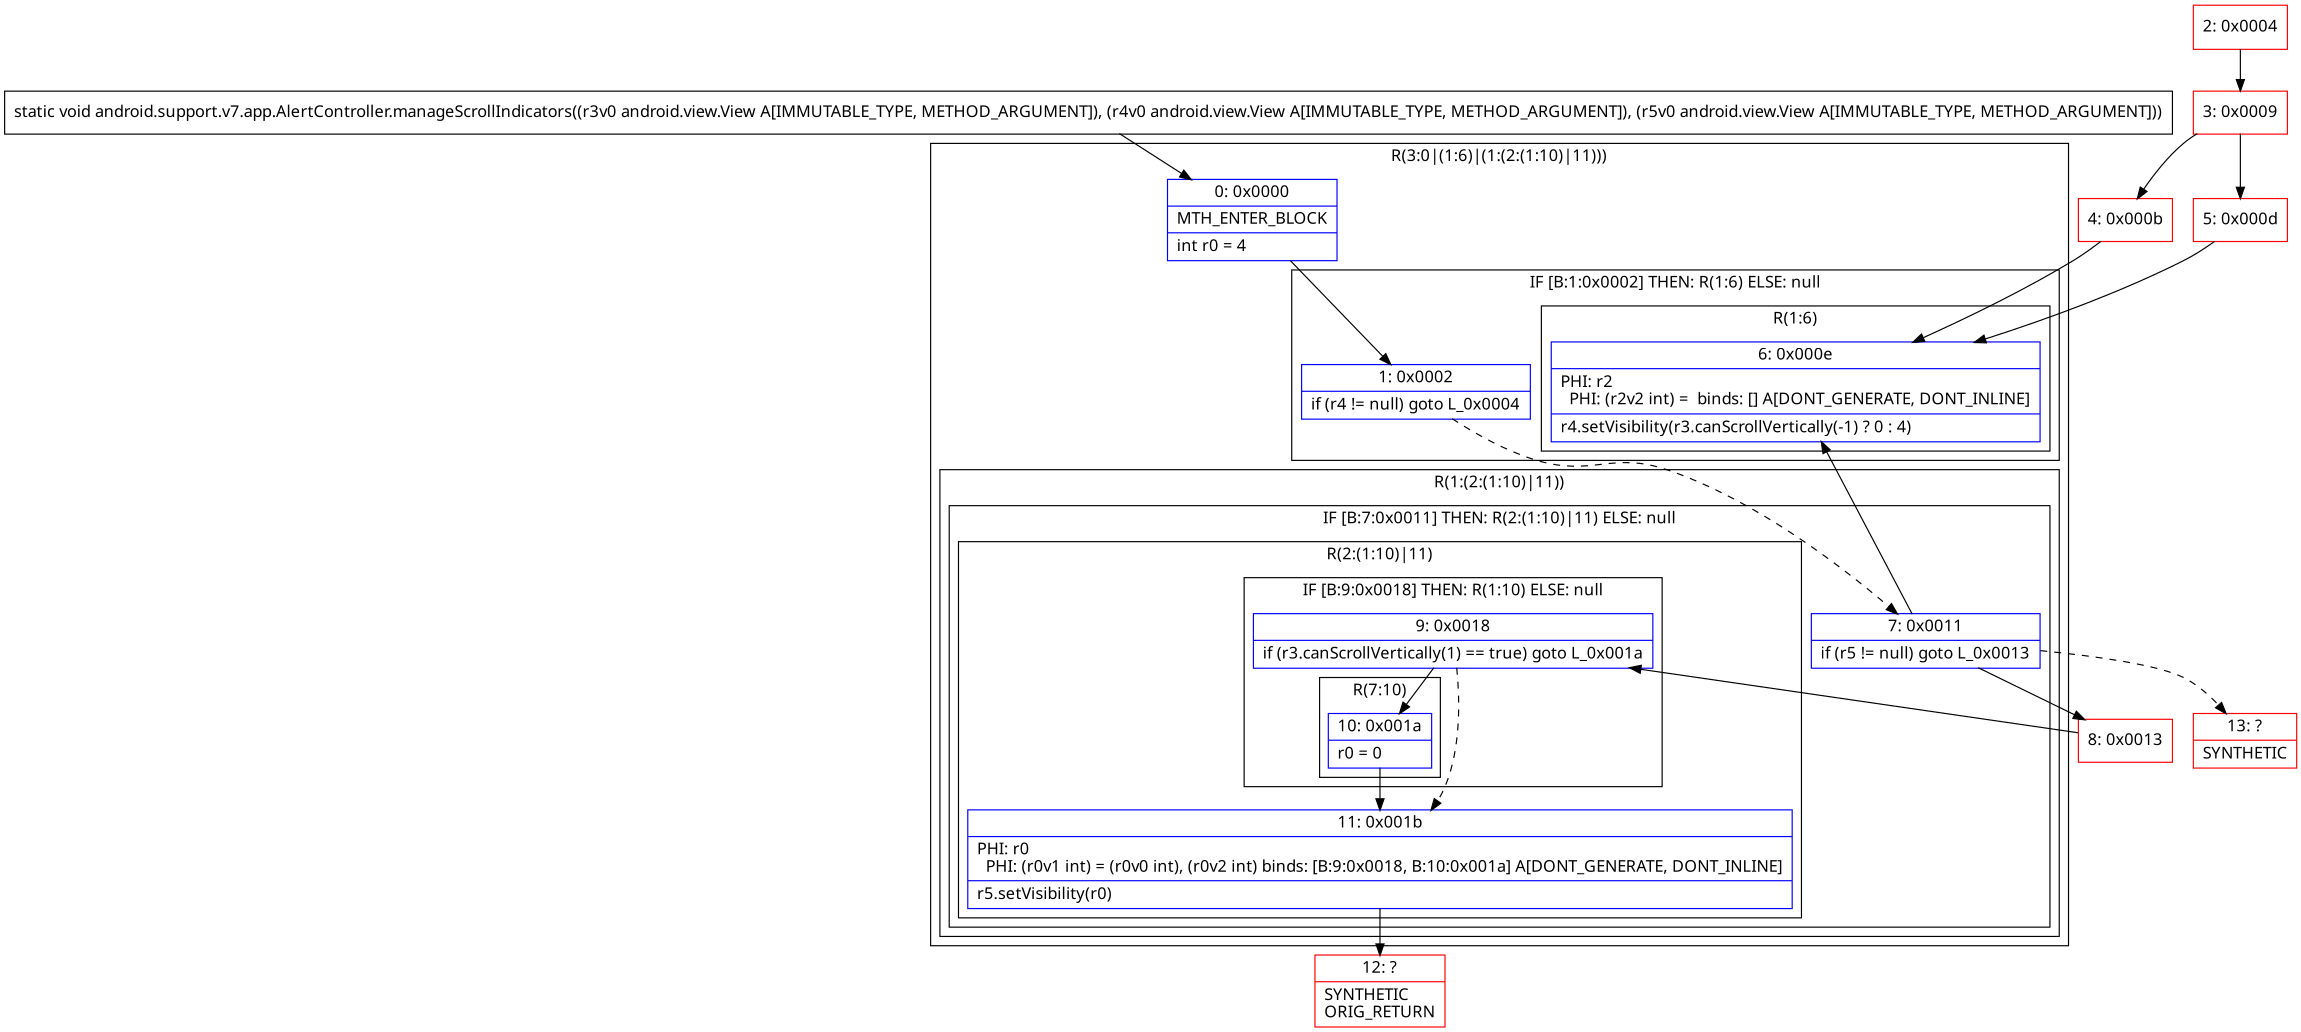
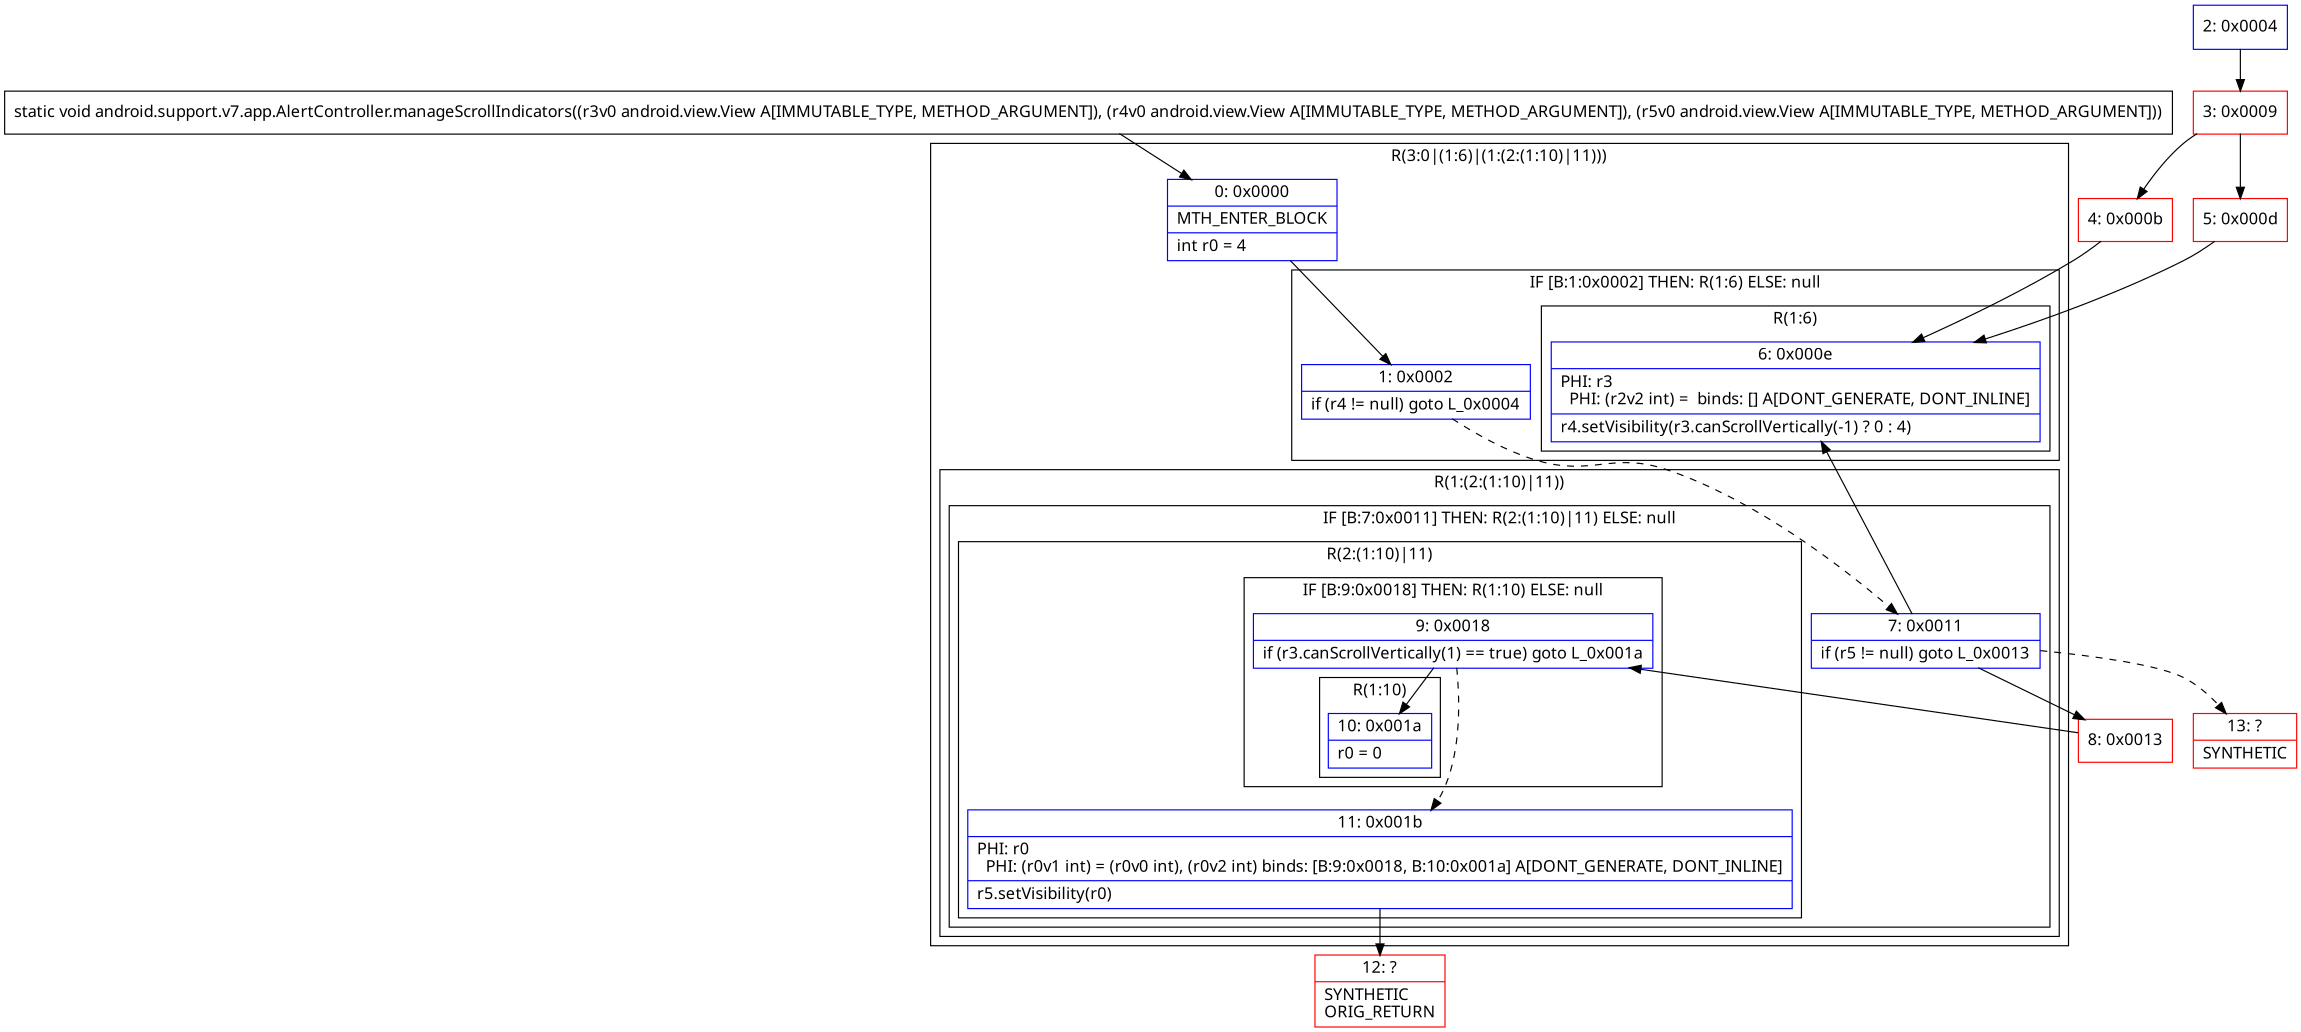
(2240, 27) -> (2240, 27)
(1589, 382) -> (1589, 382)
(1380, 691) -> (1380, 691)
(1380, 783) -> none
